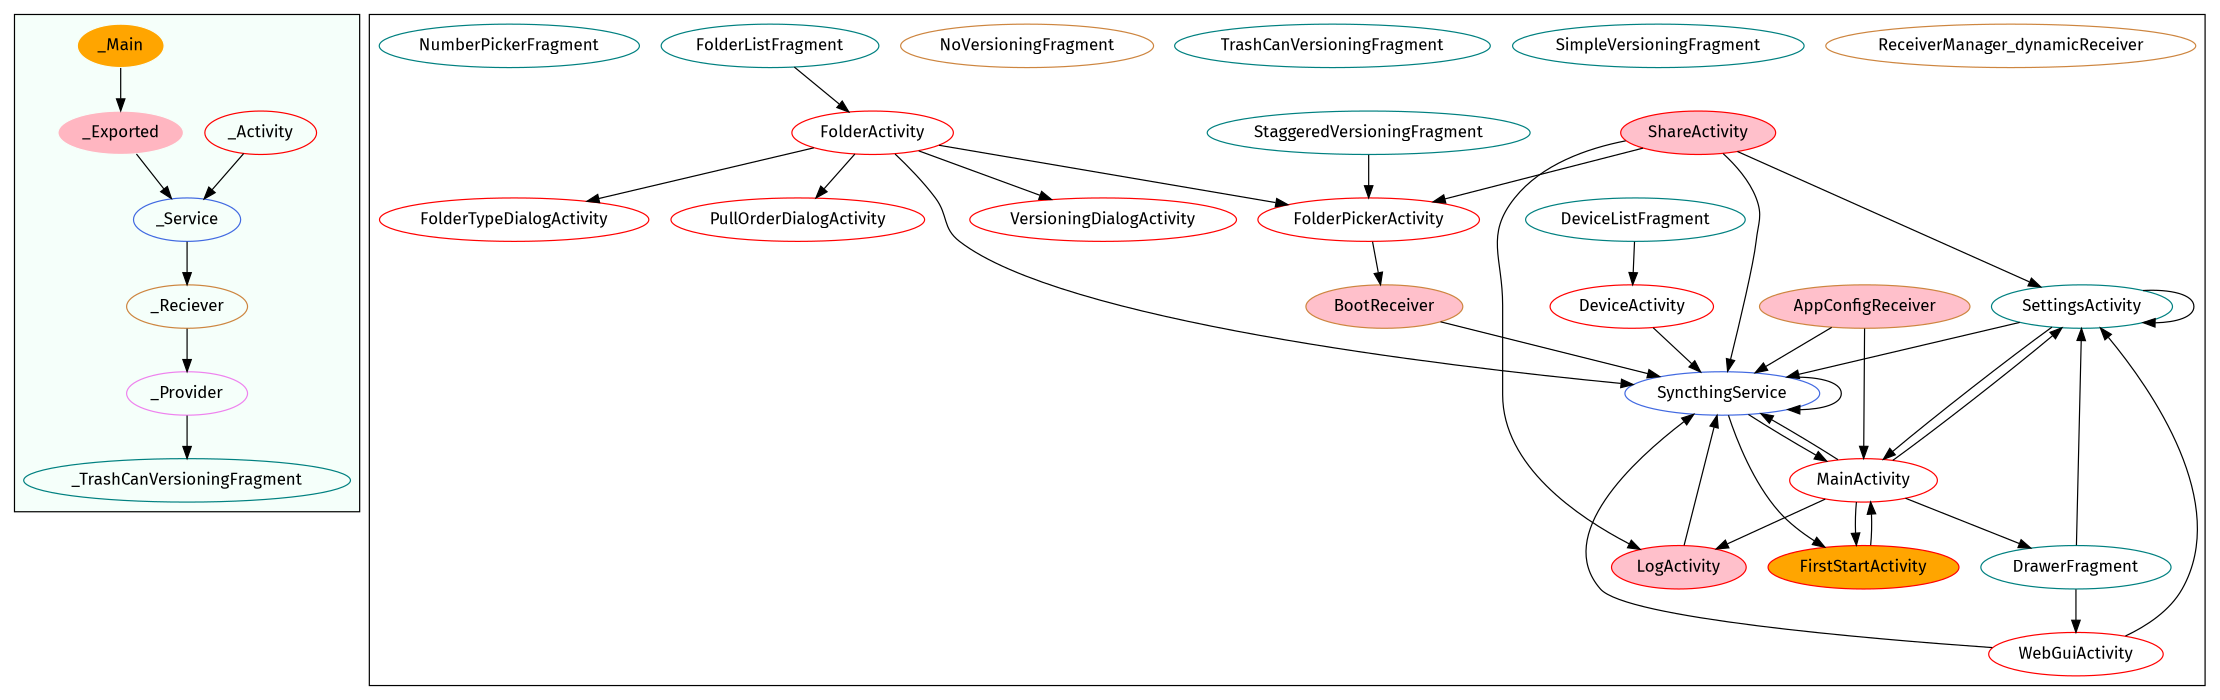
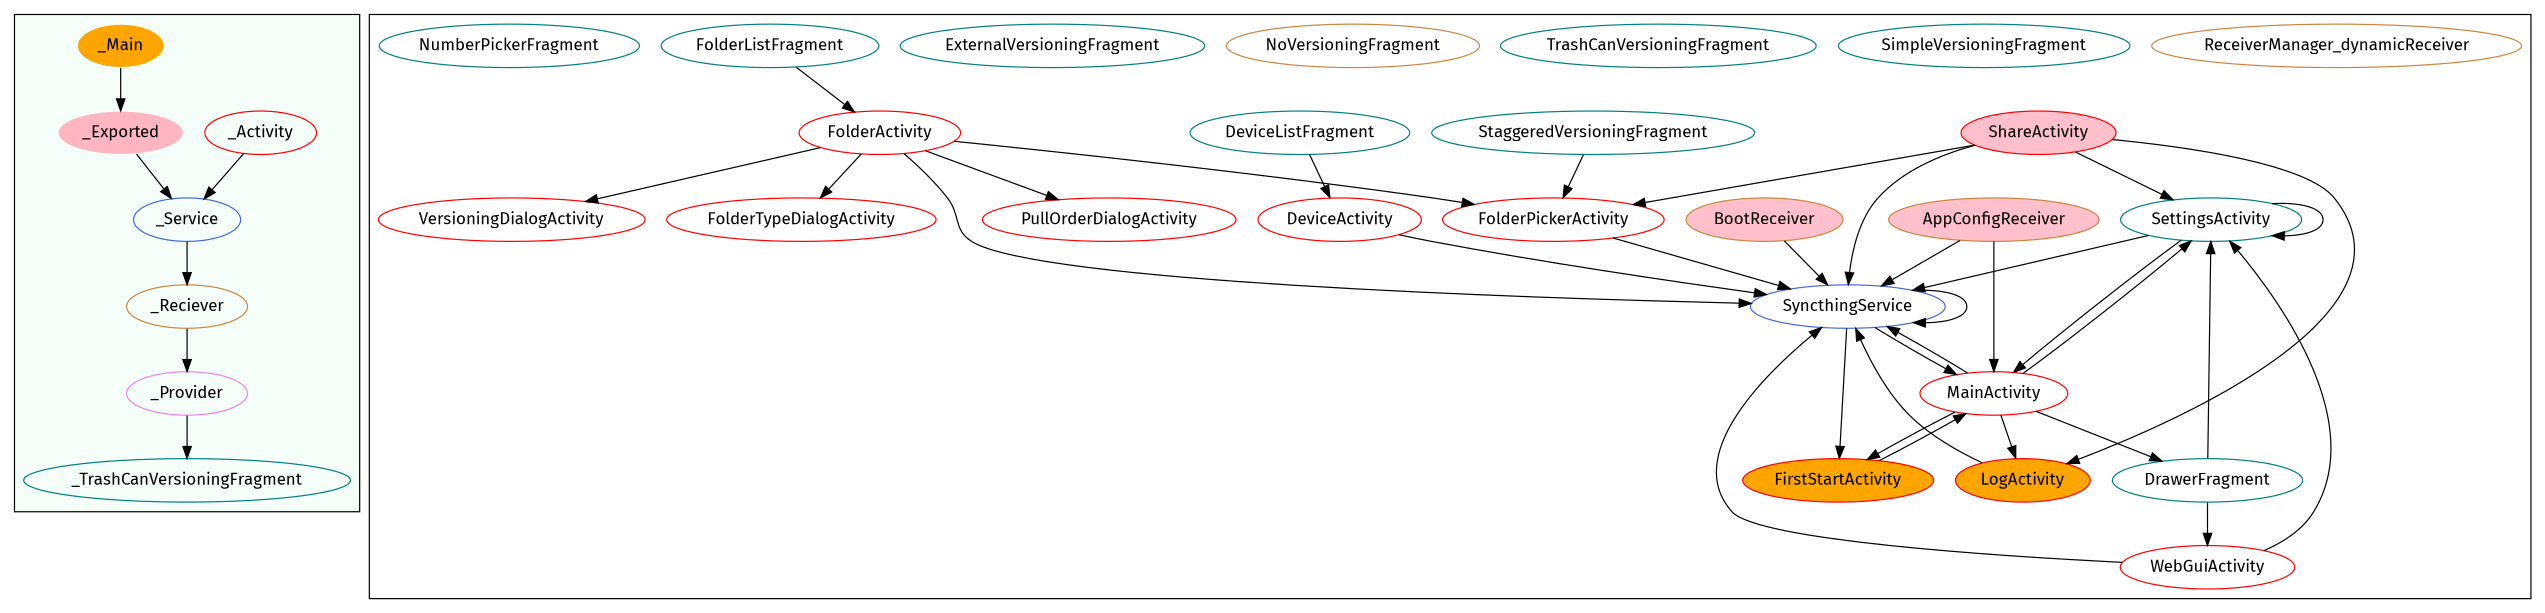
none -> (1052, 46)
(1375, 257) -> (1696, 262)
(1679, 567) -> (2023, 480)
